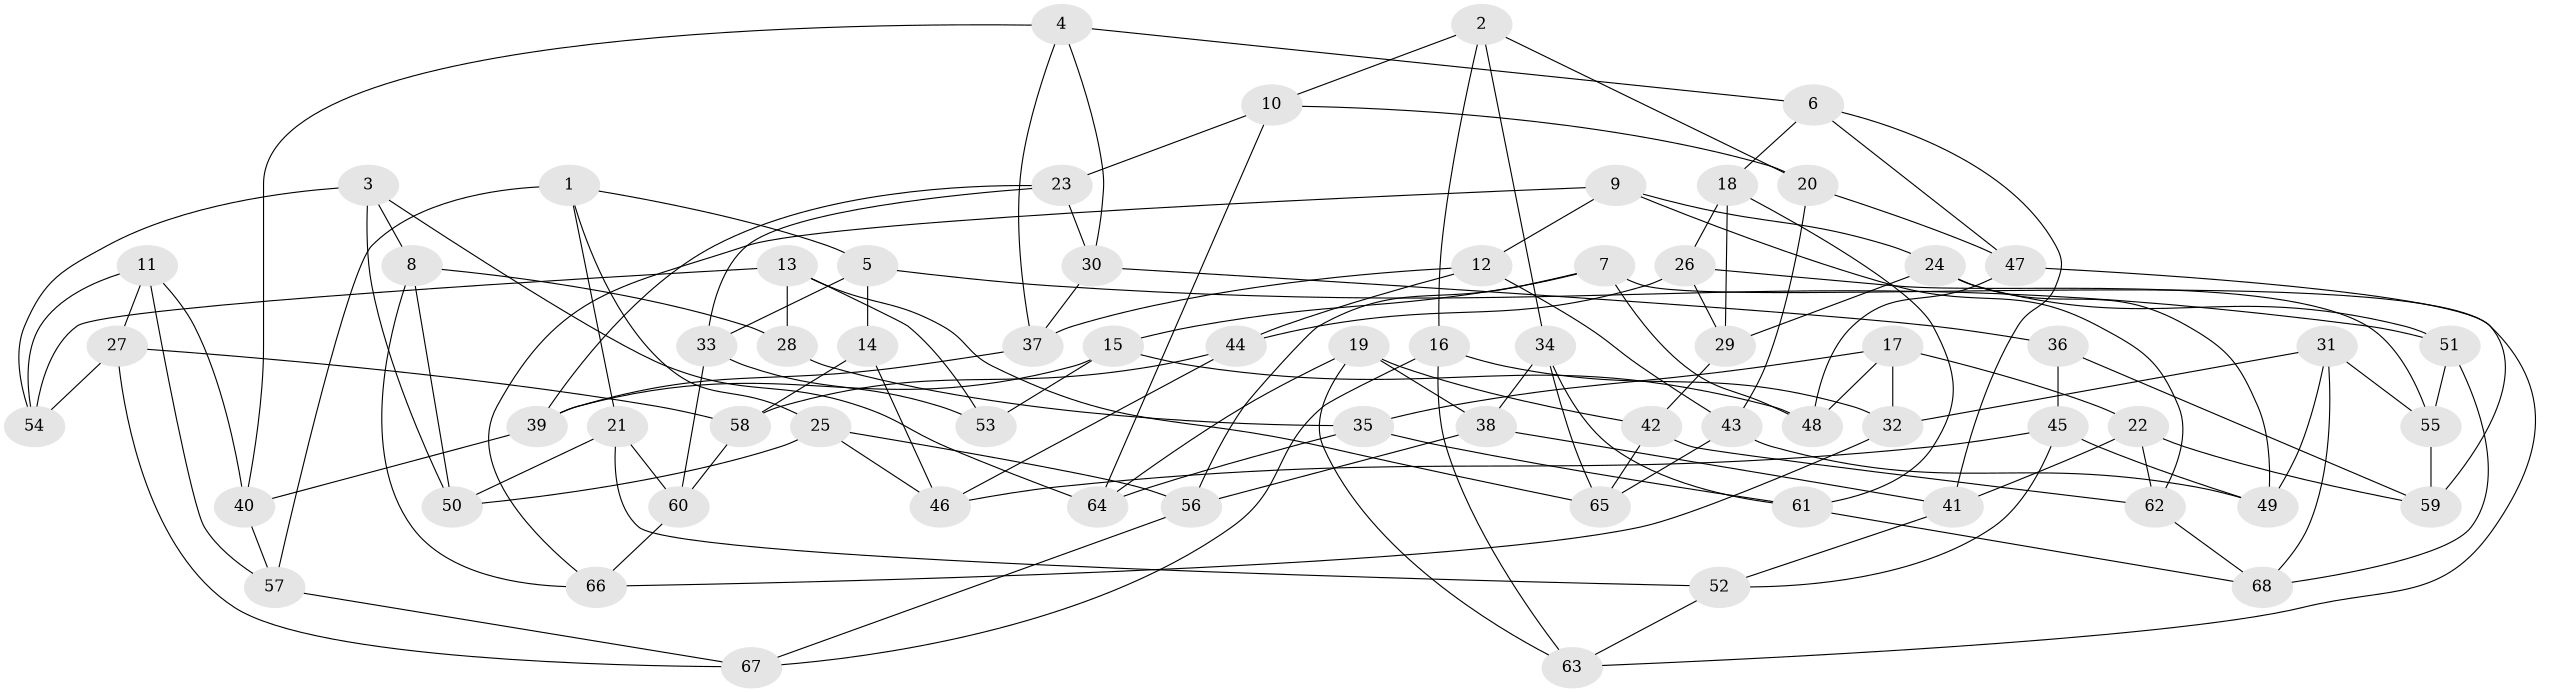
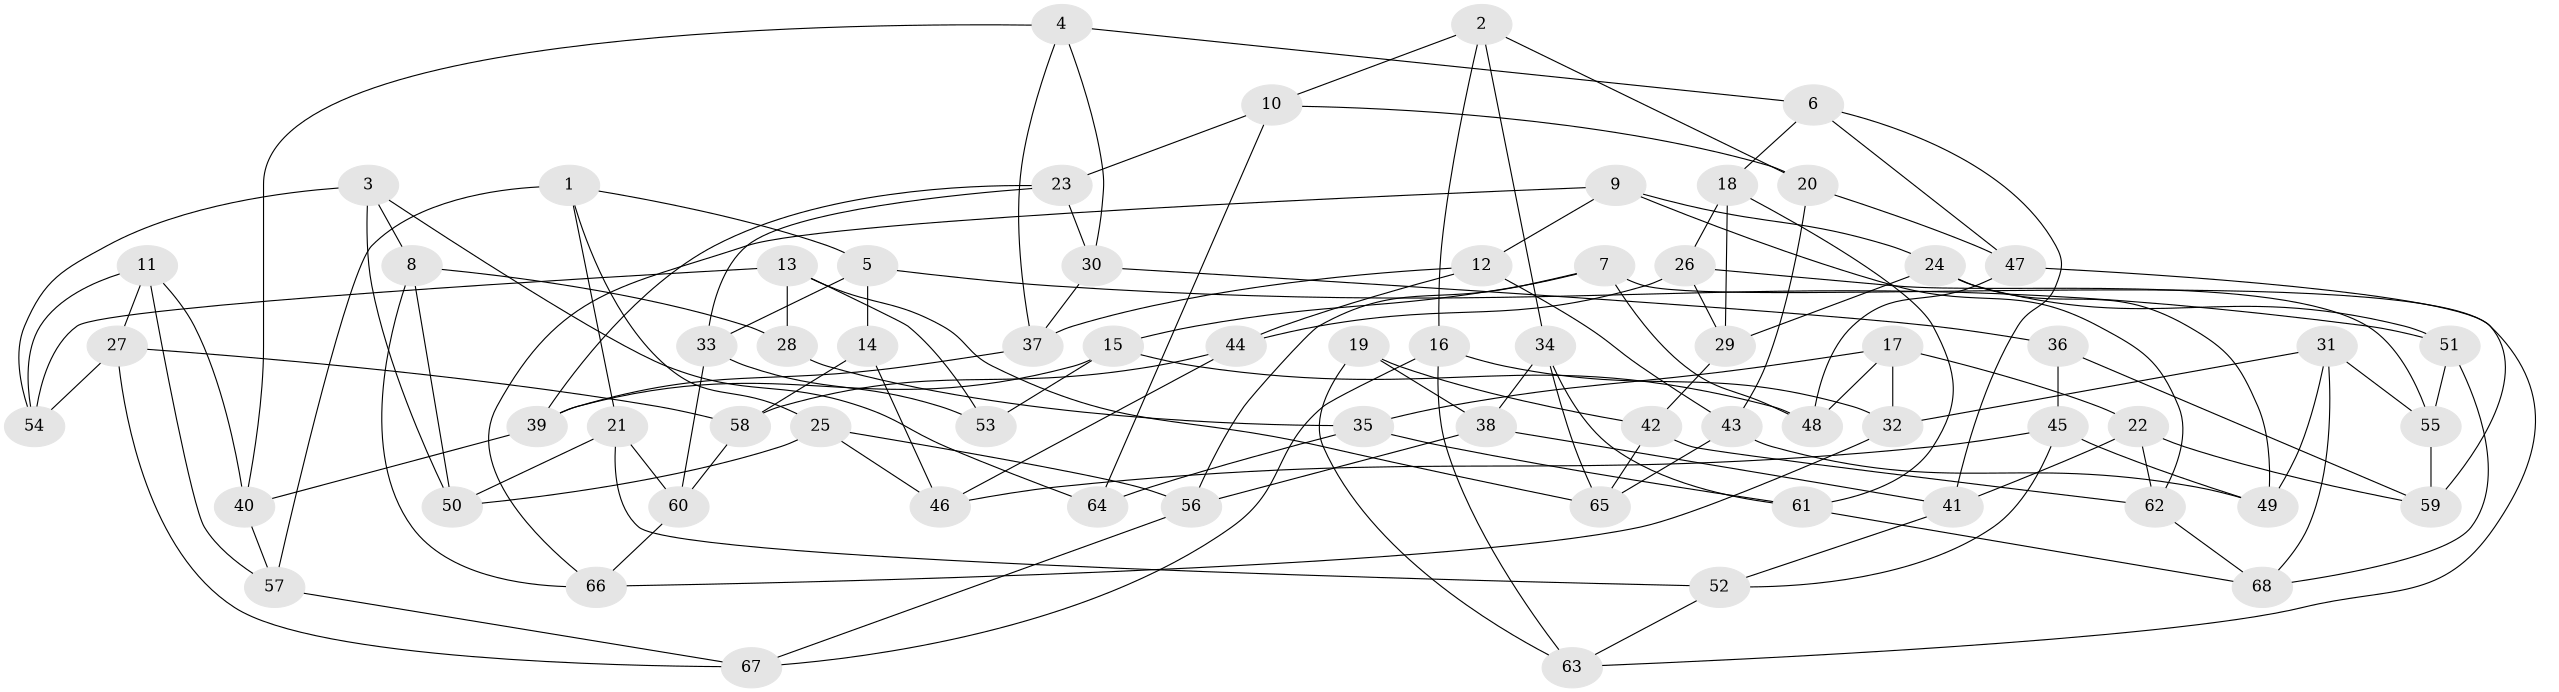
(1201, 433) -> none
